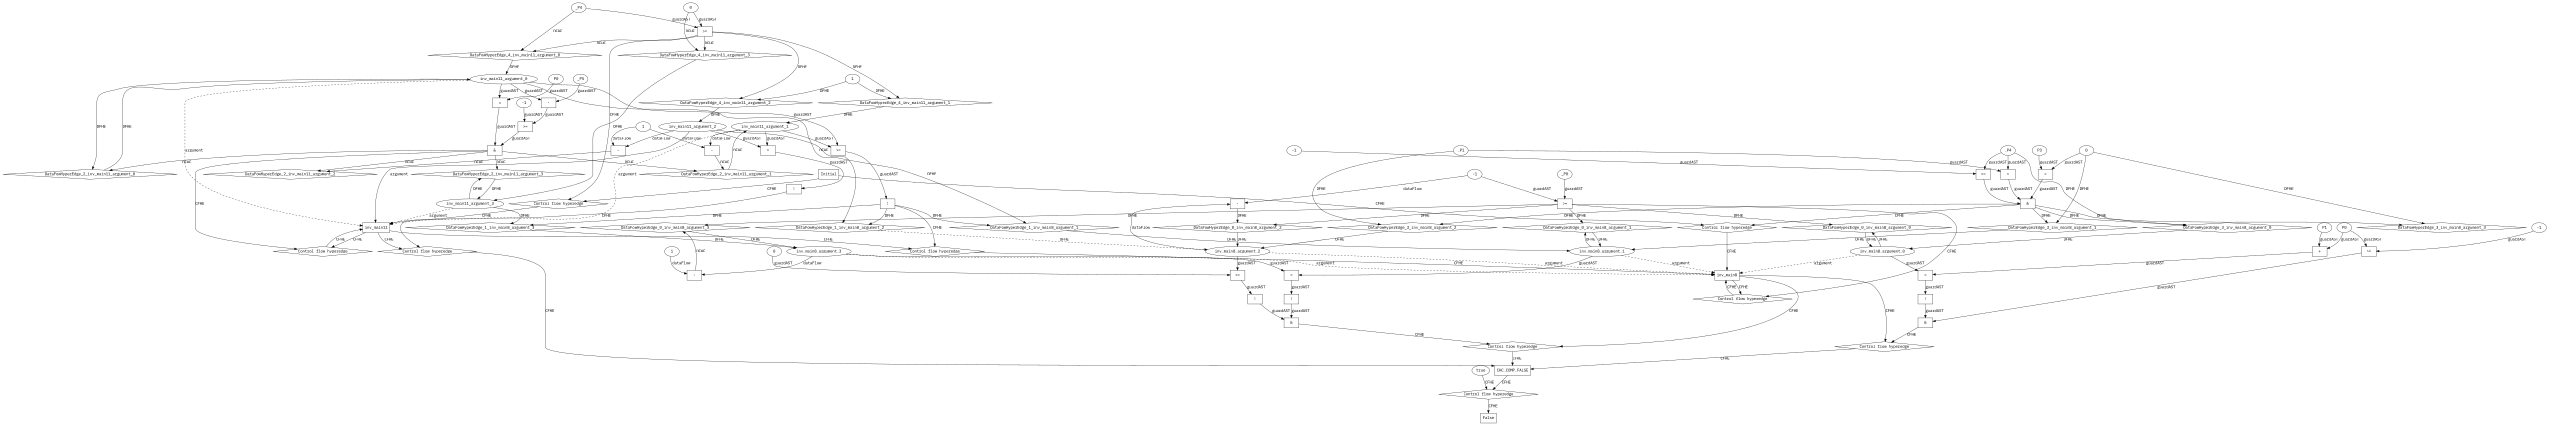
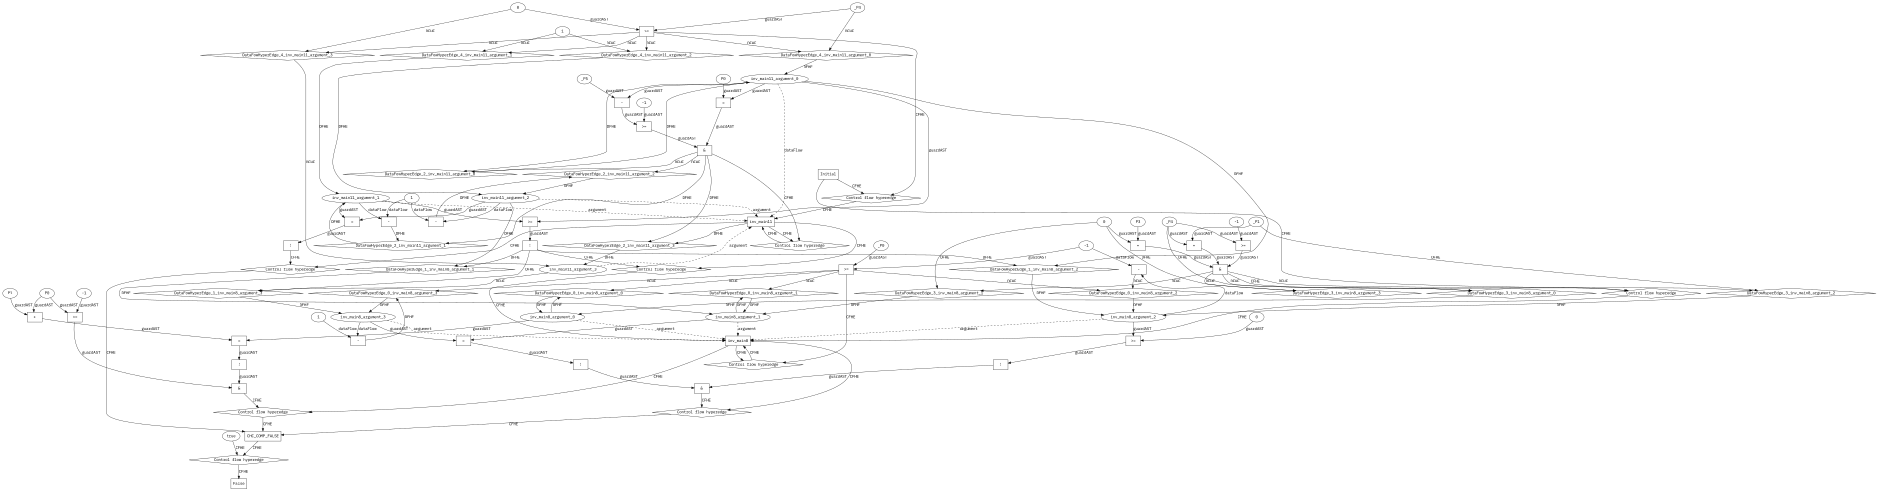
(194, 150) -> (793, 150)
(516, 164) -> (643, 202)
none -> (559, 186)
(471, 188) -> (712, 233)
(1041, 241) -> (1055, 307)
